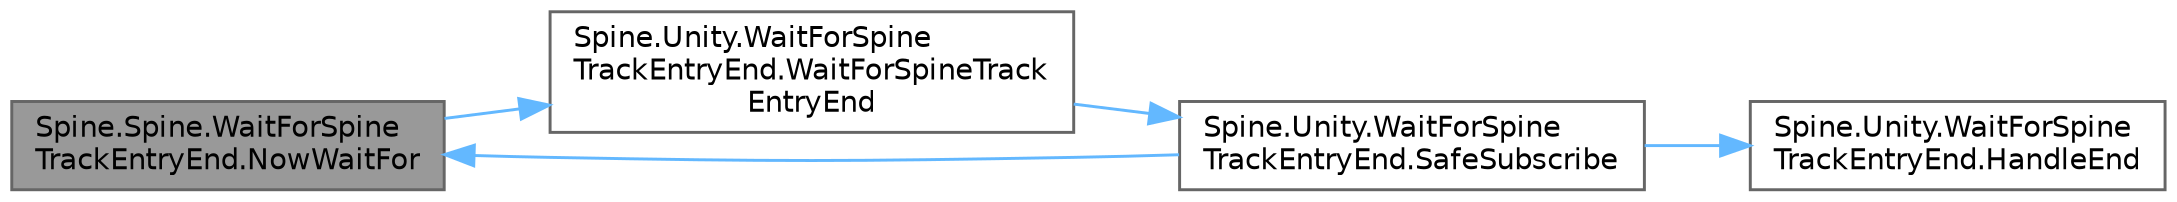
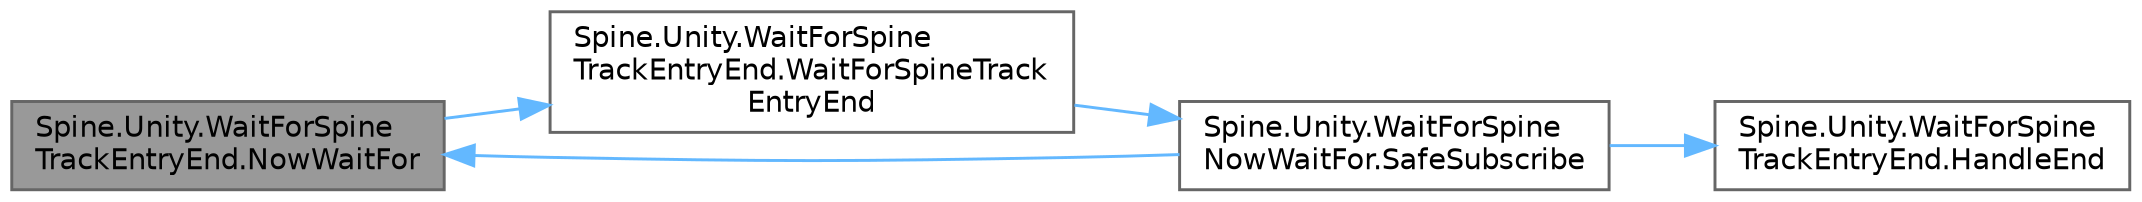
(228, 146) -> (228, 146)
(1412, 146) -> (1394, 146)
